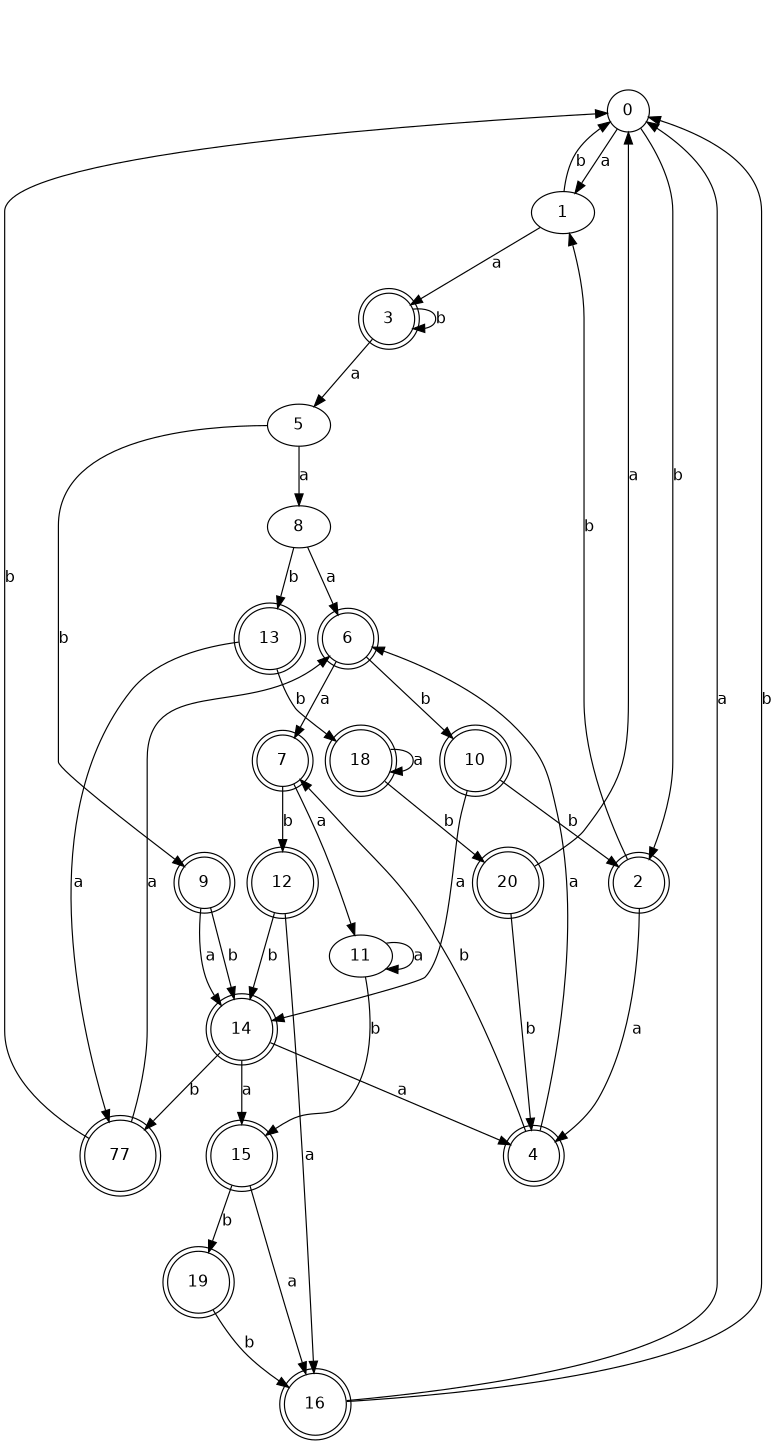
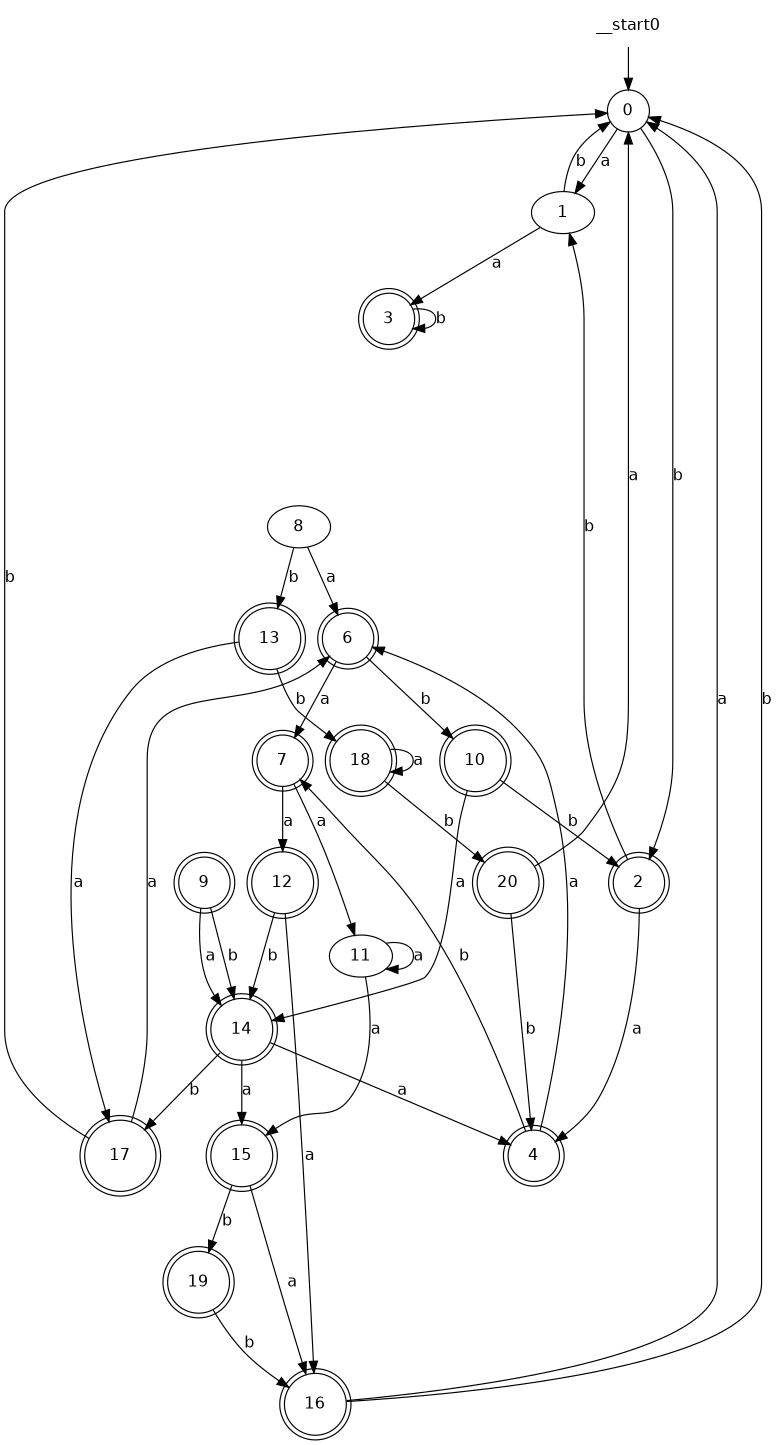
none -> (628, 26)
(299, 425) -> none
(289, 822) -> (289, 822)
(376, 1029) -> (376, 1029)
(120, 1156) -> (120, 1156)
